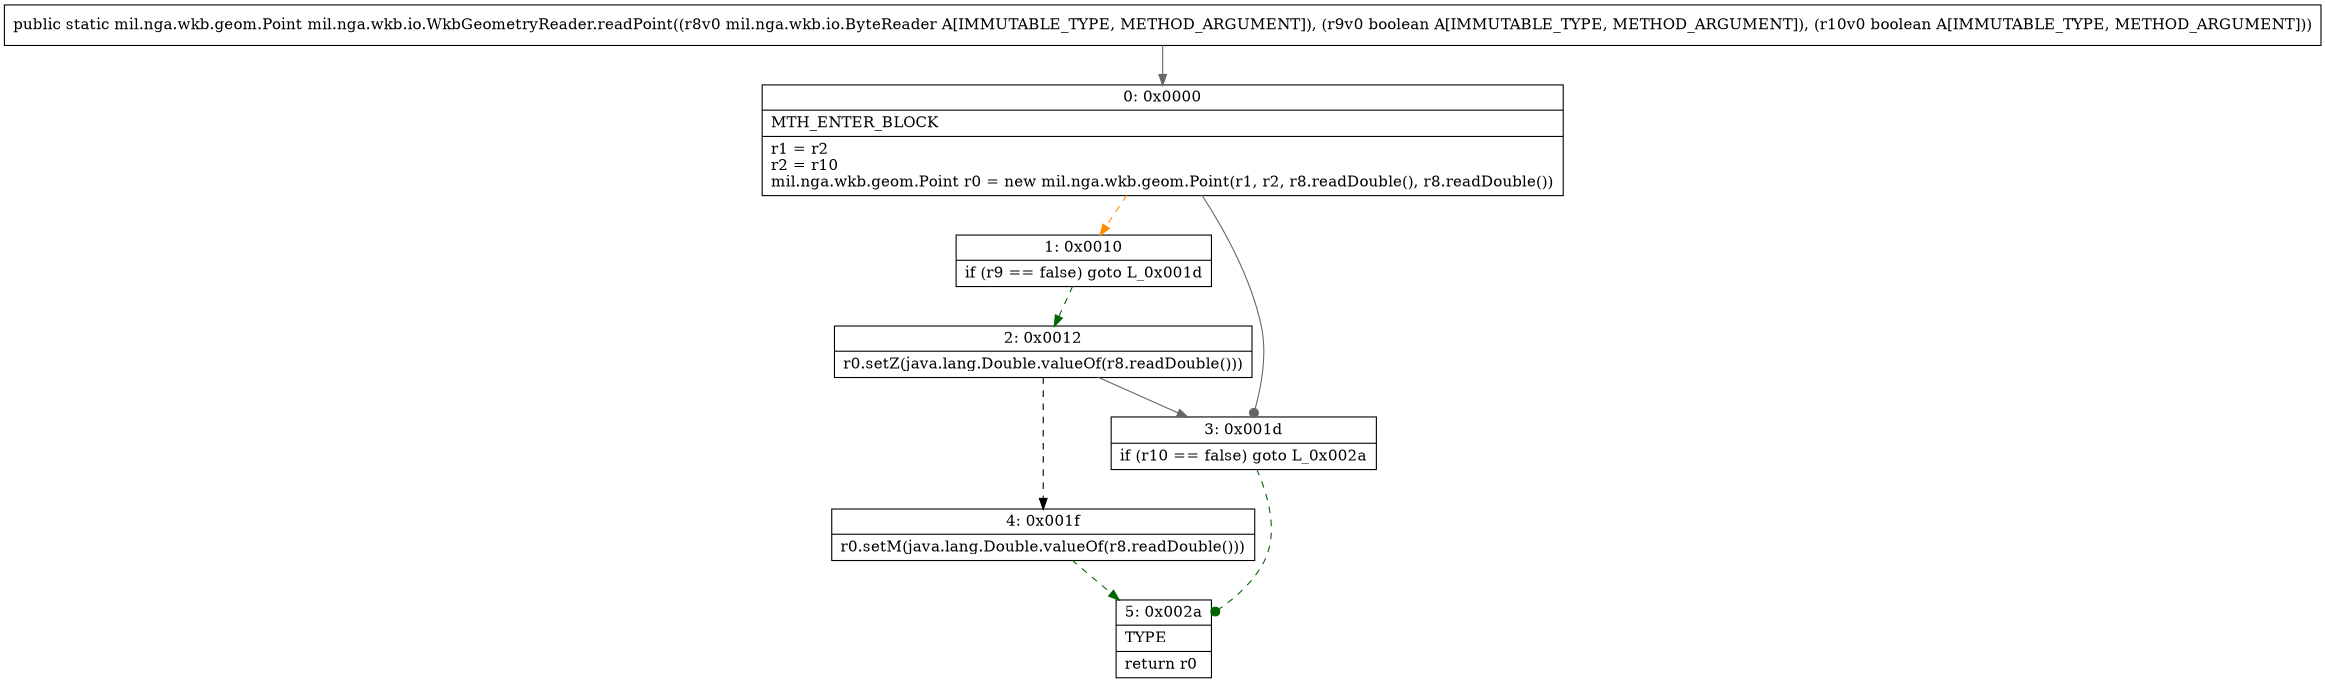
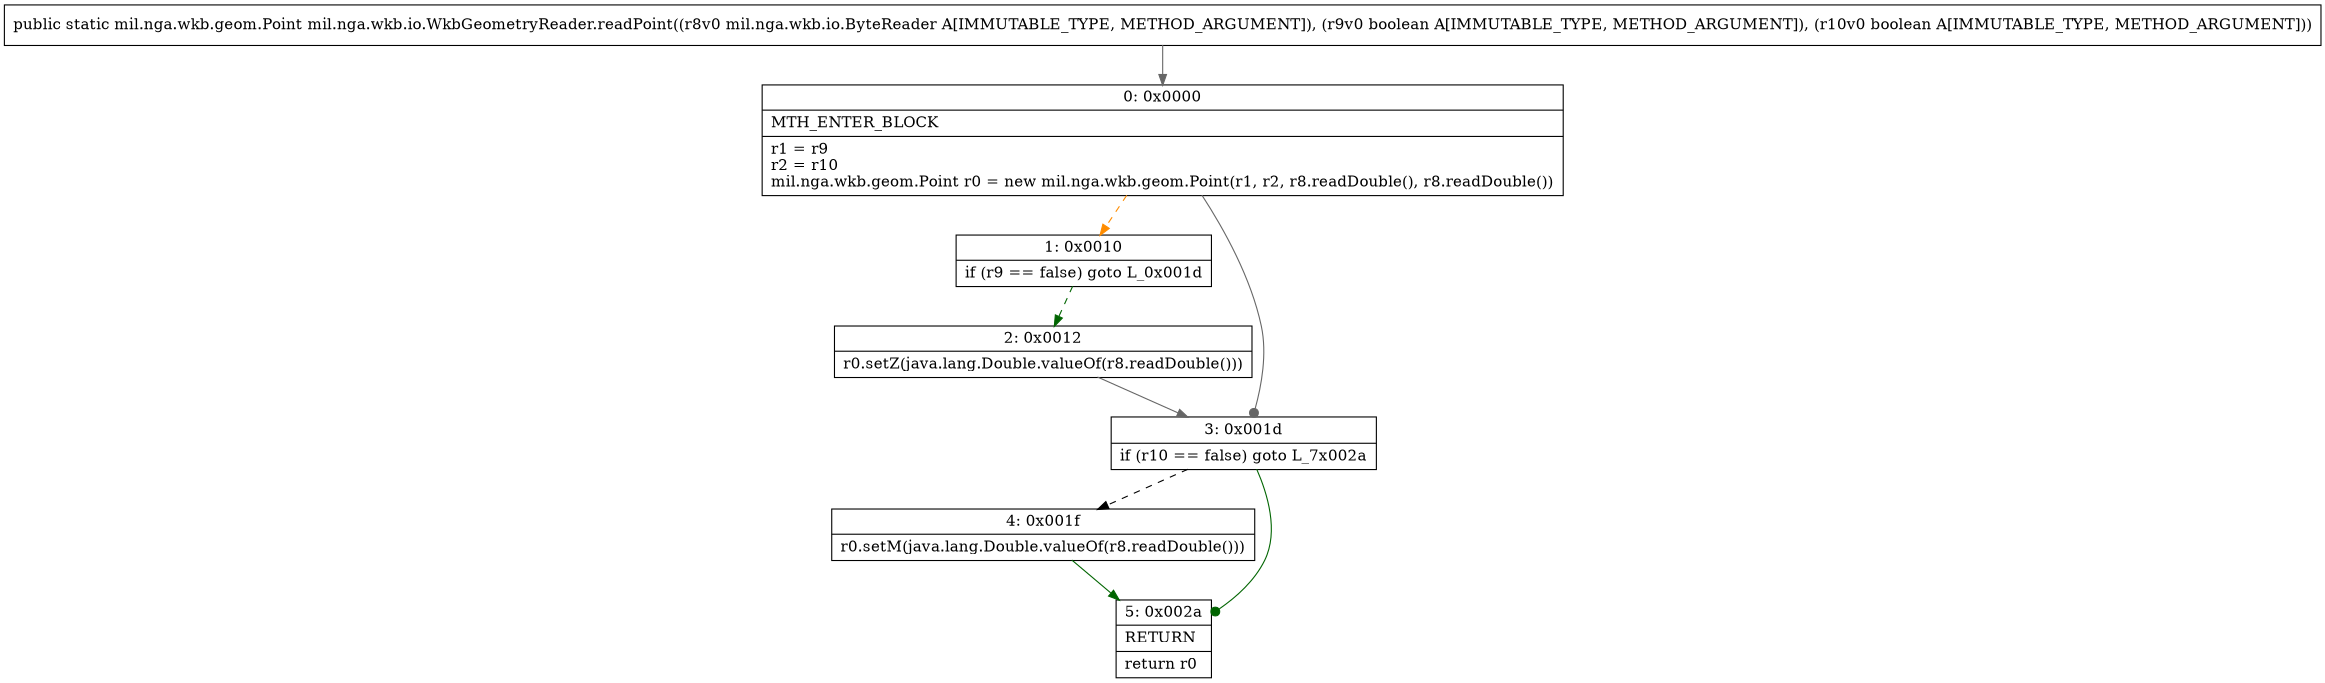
(800, 149) -> (800, 149)
(1043, 438) -> (1148, 487)
(1244, 456) -> (1244, 456)
(1269, 548) -> (1269, 548)
(1091, 576) -> (1091, 576)
(1146, 638) -> (1160, 638)
